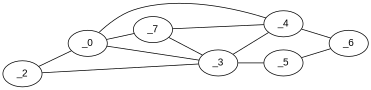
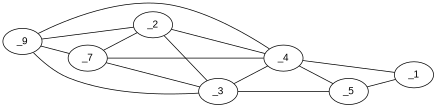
none -> (120, 41)
none -> (218, 41)
(88, 43) -> (22, 41)
(349, 43) -> (414, 75)
none -> (316, 75)
